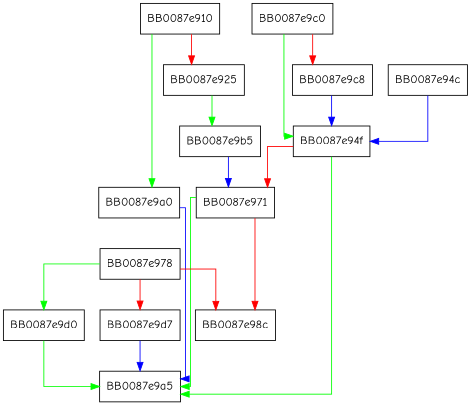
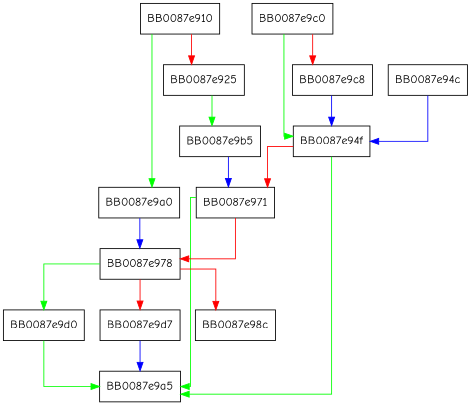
(255, 260) -> (232, 259)
(185, 291) -> (140, 229)
